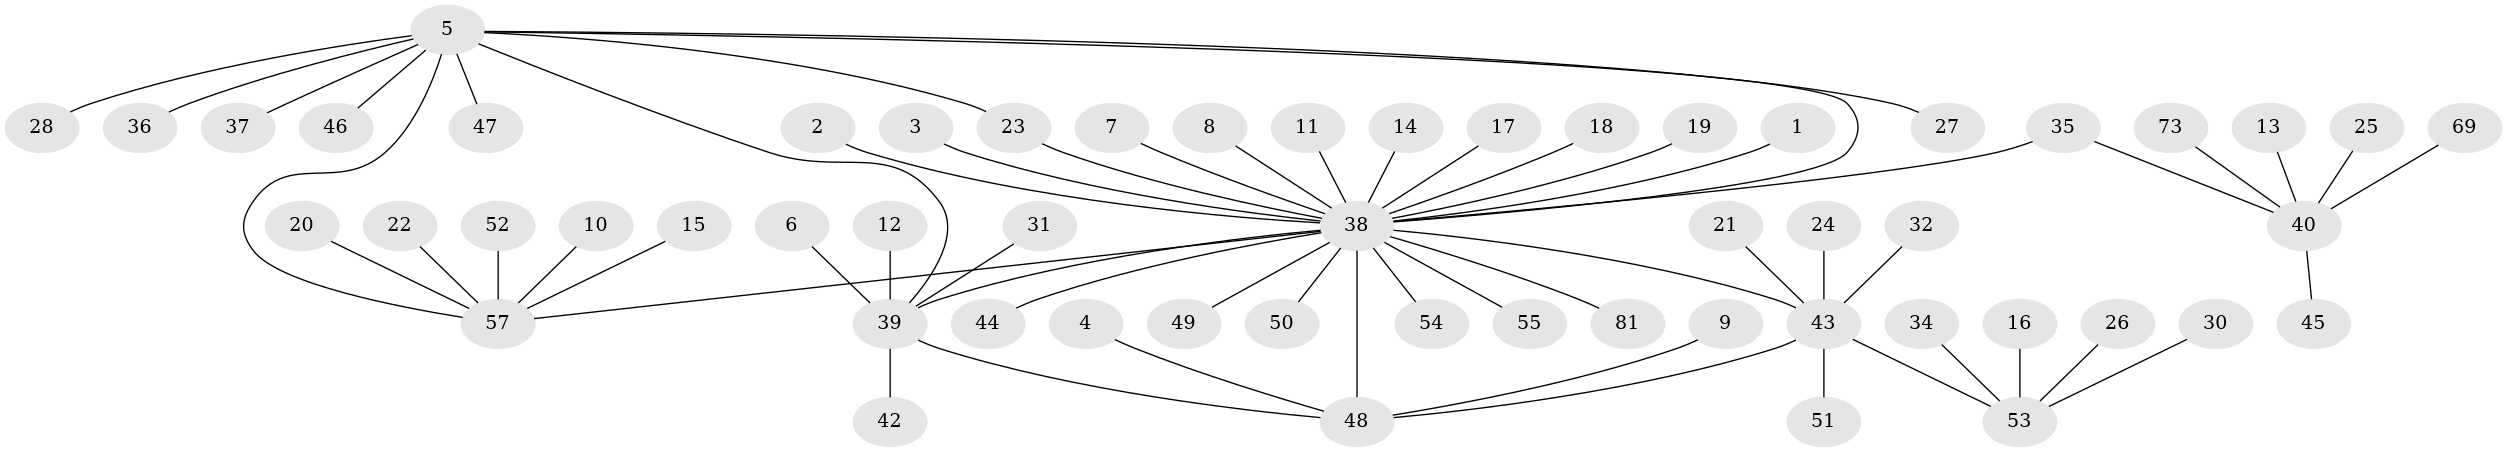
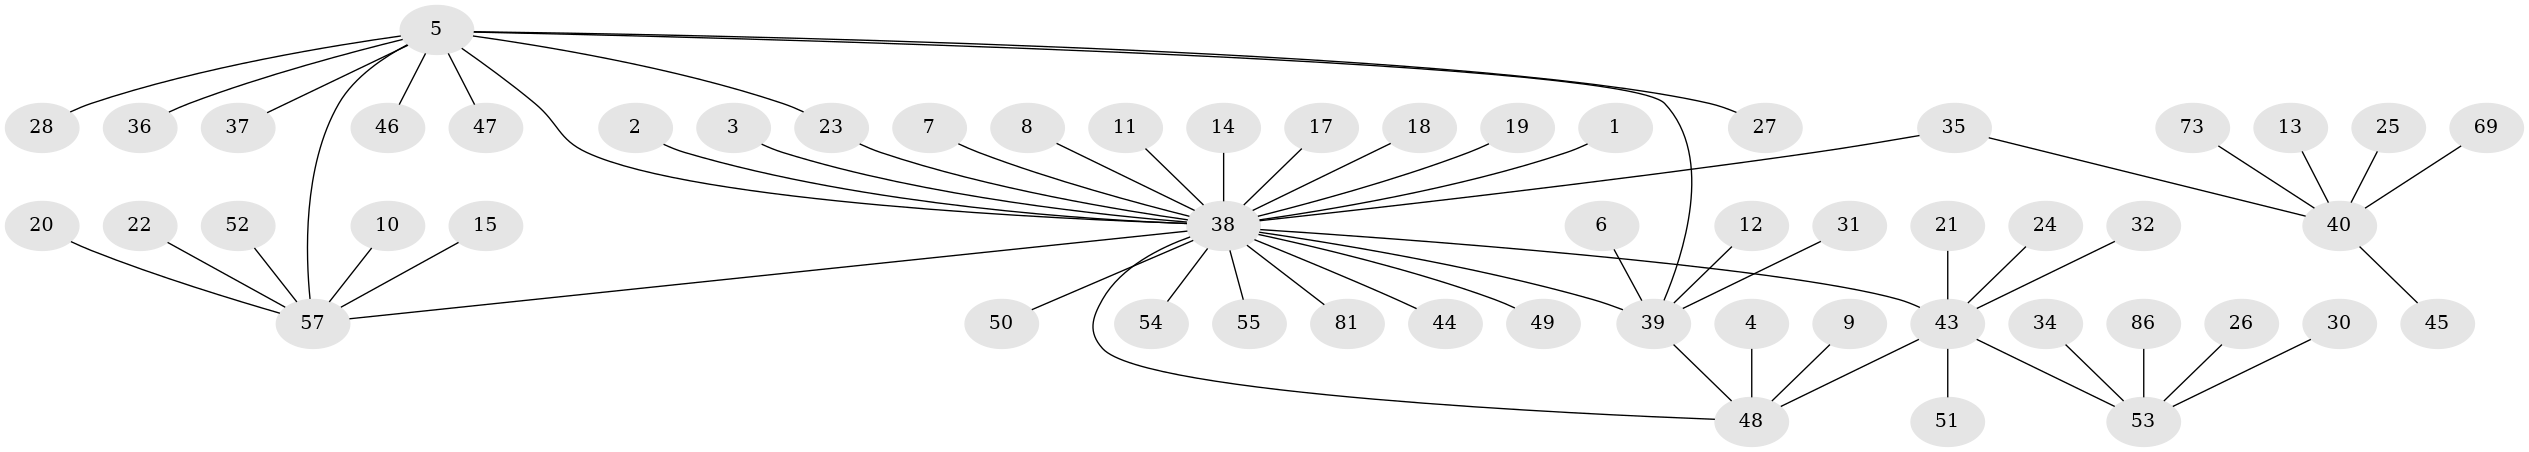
(2020, 324) -> (2144, 324)
(890, 422) -> none
